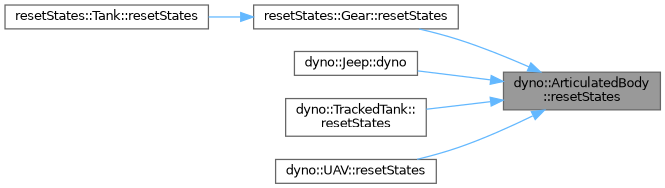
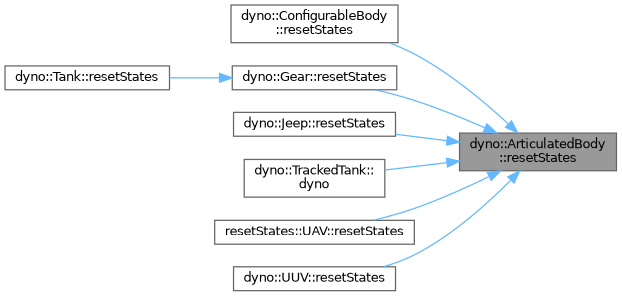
(107, 17) -> (87, 78)
(356, 17) -> (315, 78)
none -> (315, 24)
(356, 63) -> (315, 124)
(356, 117) -> (315, 178)
(356, 171) -> (315, 232)
none -> (315, 279)
